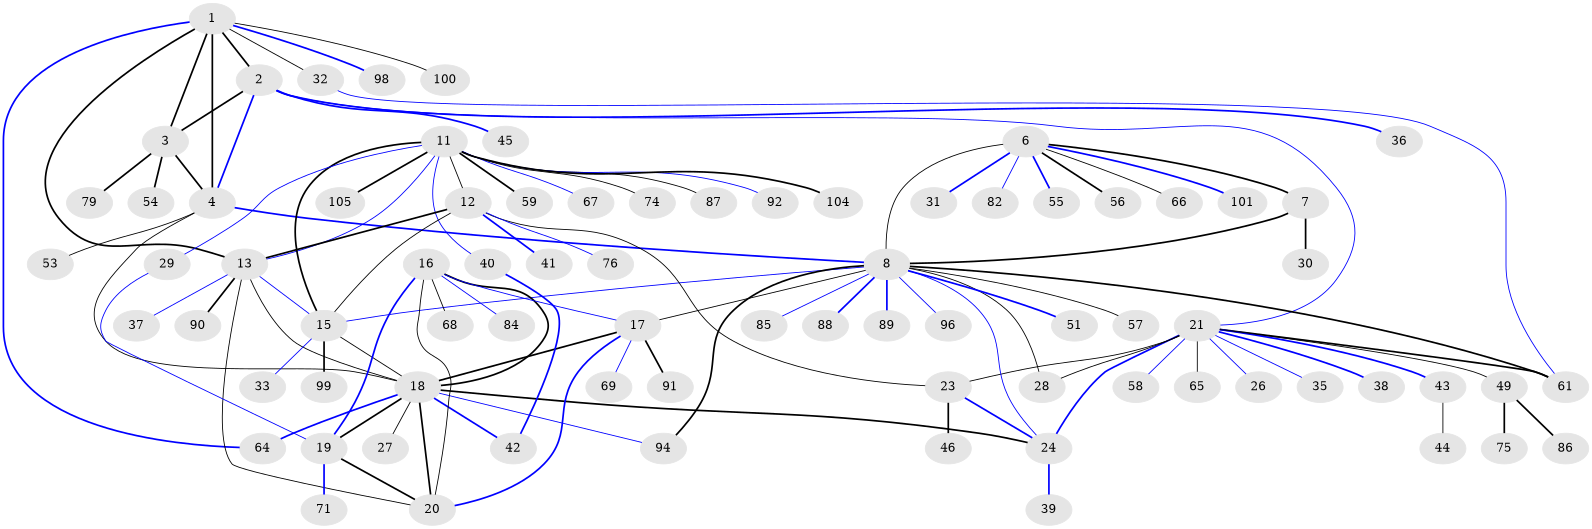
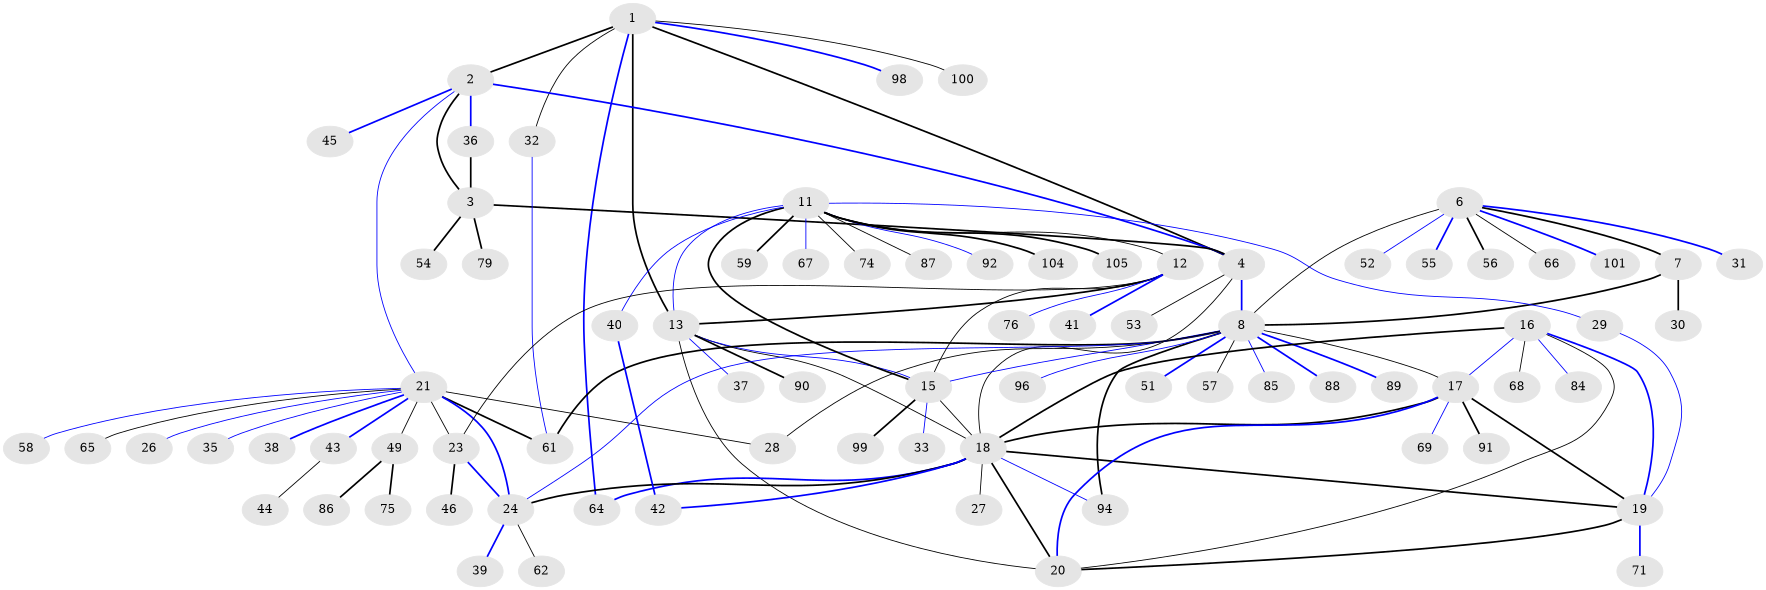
(189, 80) -> (471, 172)
(995, 203) -> (1368, 264)
none -> (1544, 446)
none -> (542, 571)
